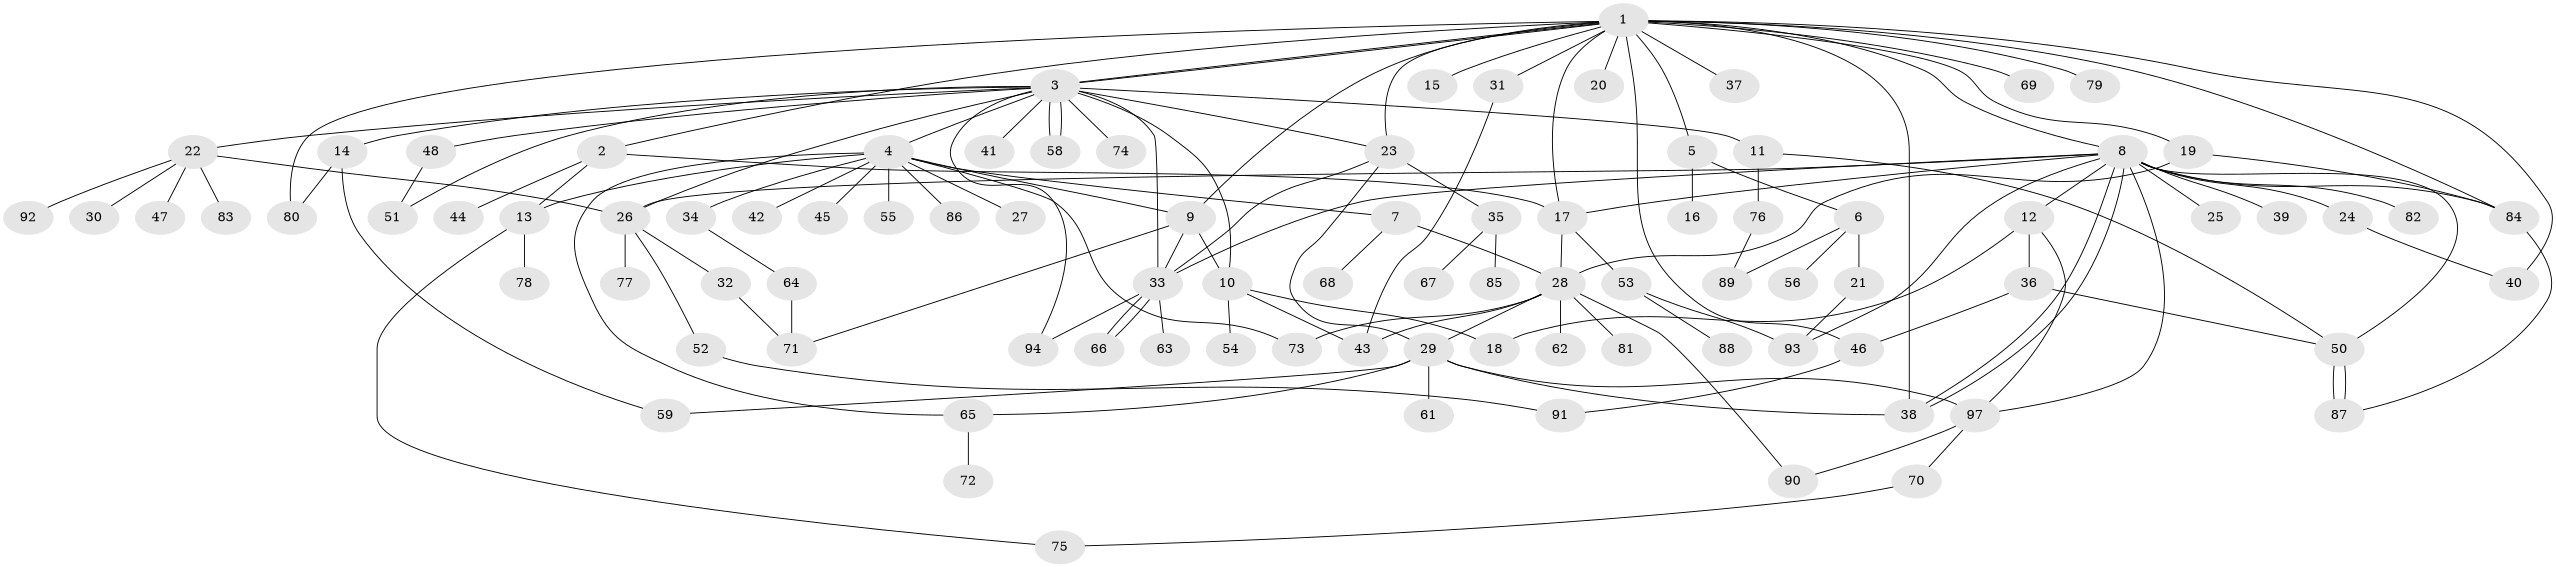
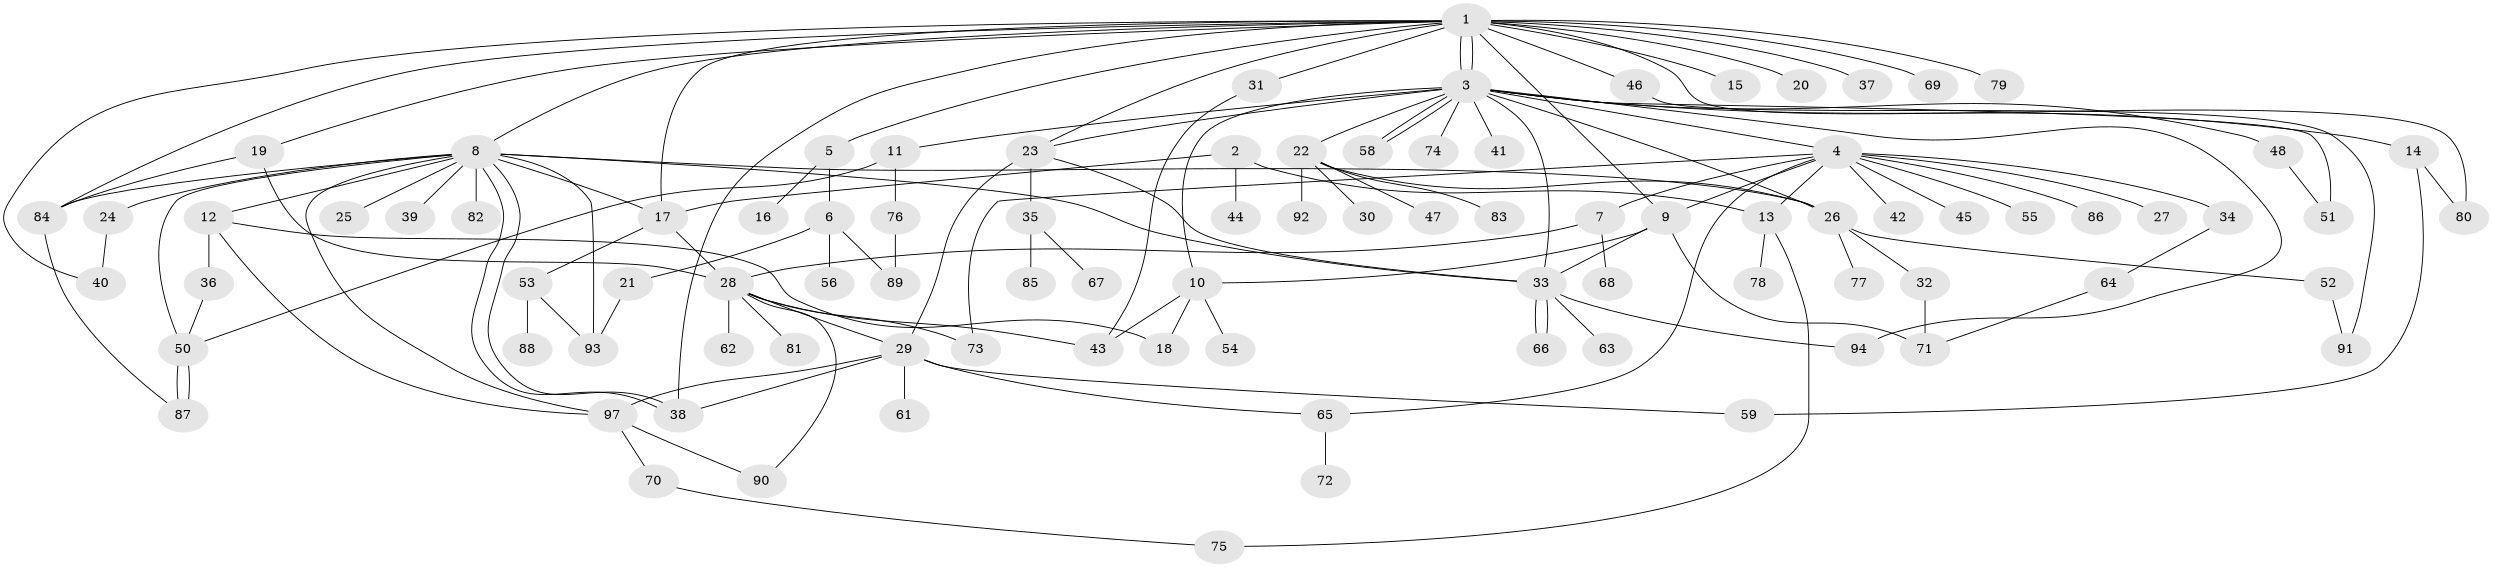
(1109, 59) -> none
(1945, 318) -> none
